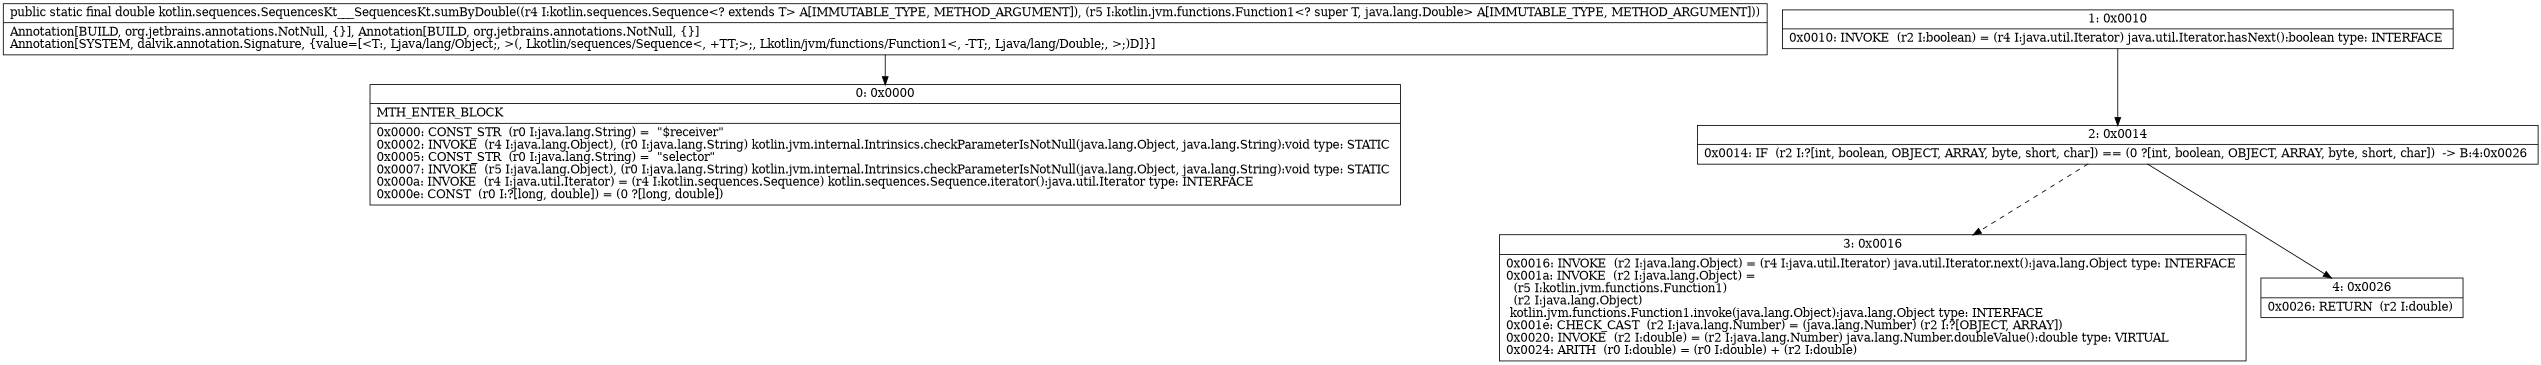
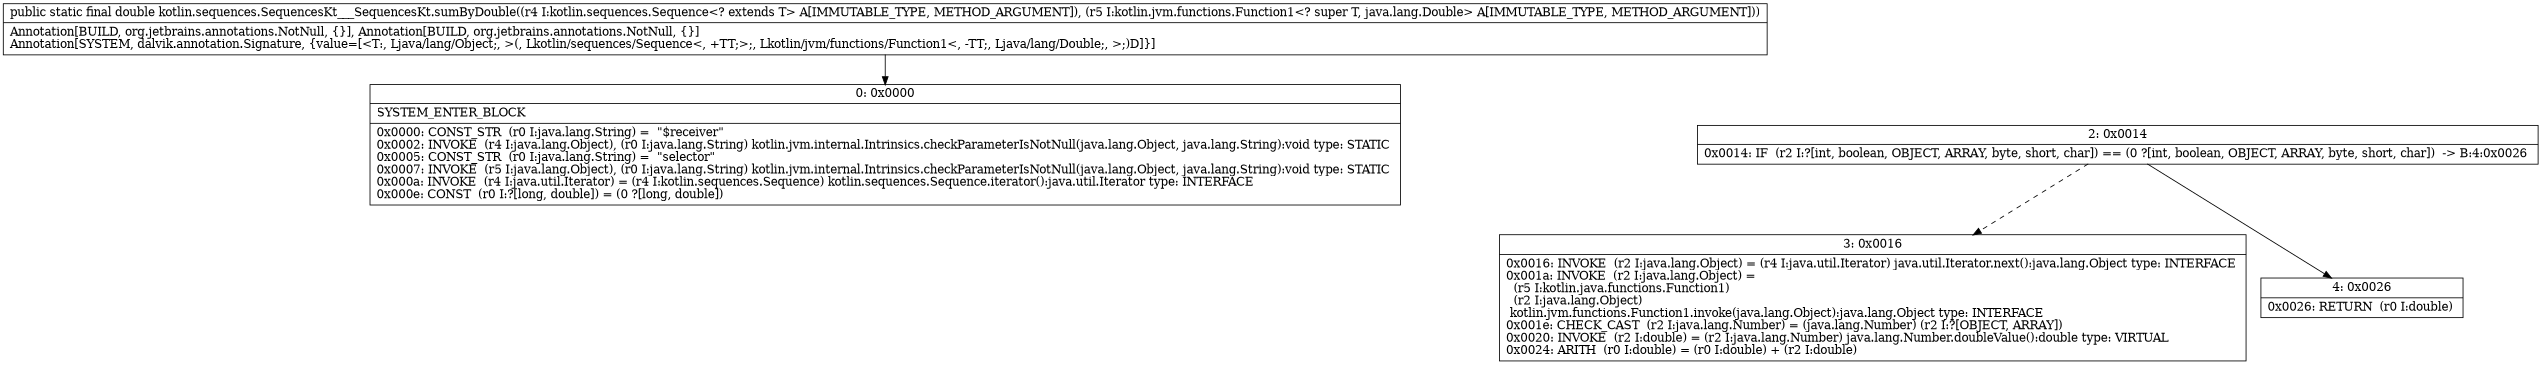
(2118, 29) -> none
(440, 113) -> (451, 113)
(1617, 289) -> (1618, 289)
(2362, 307) -> (2362, 307)
